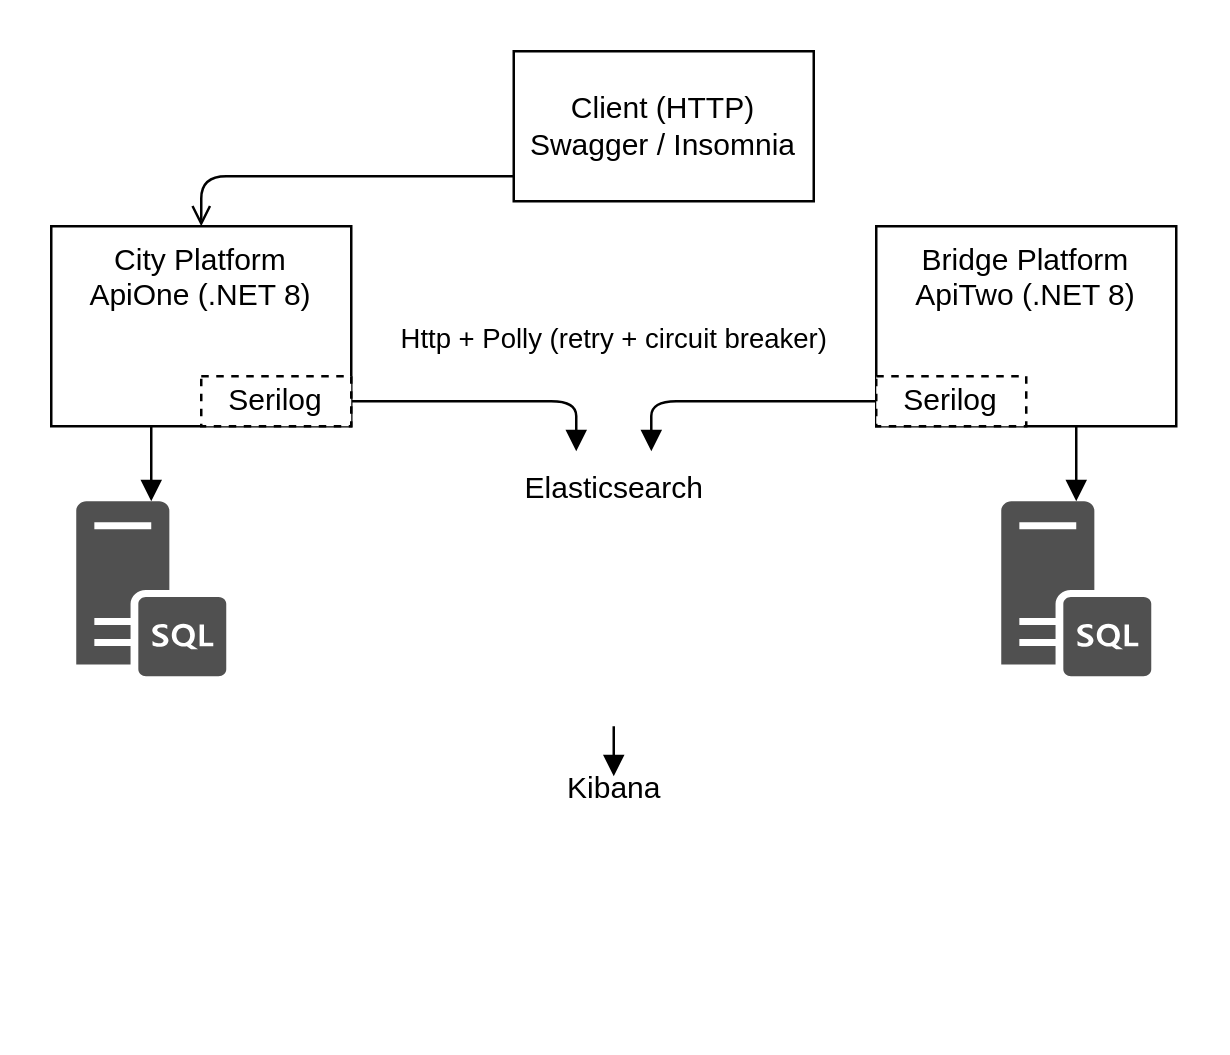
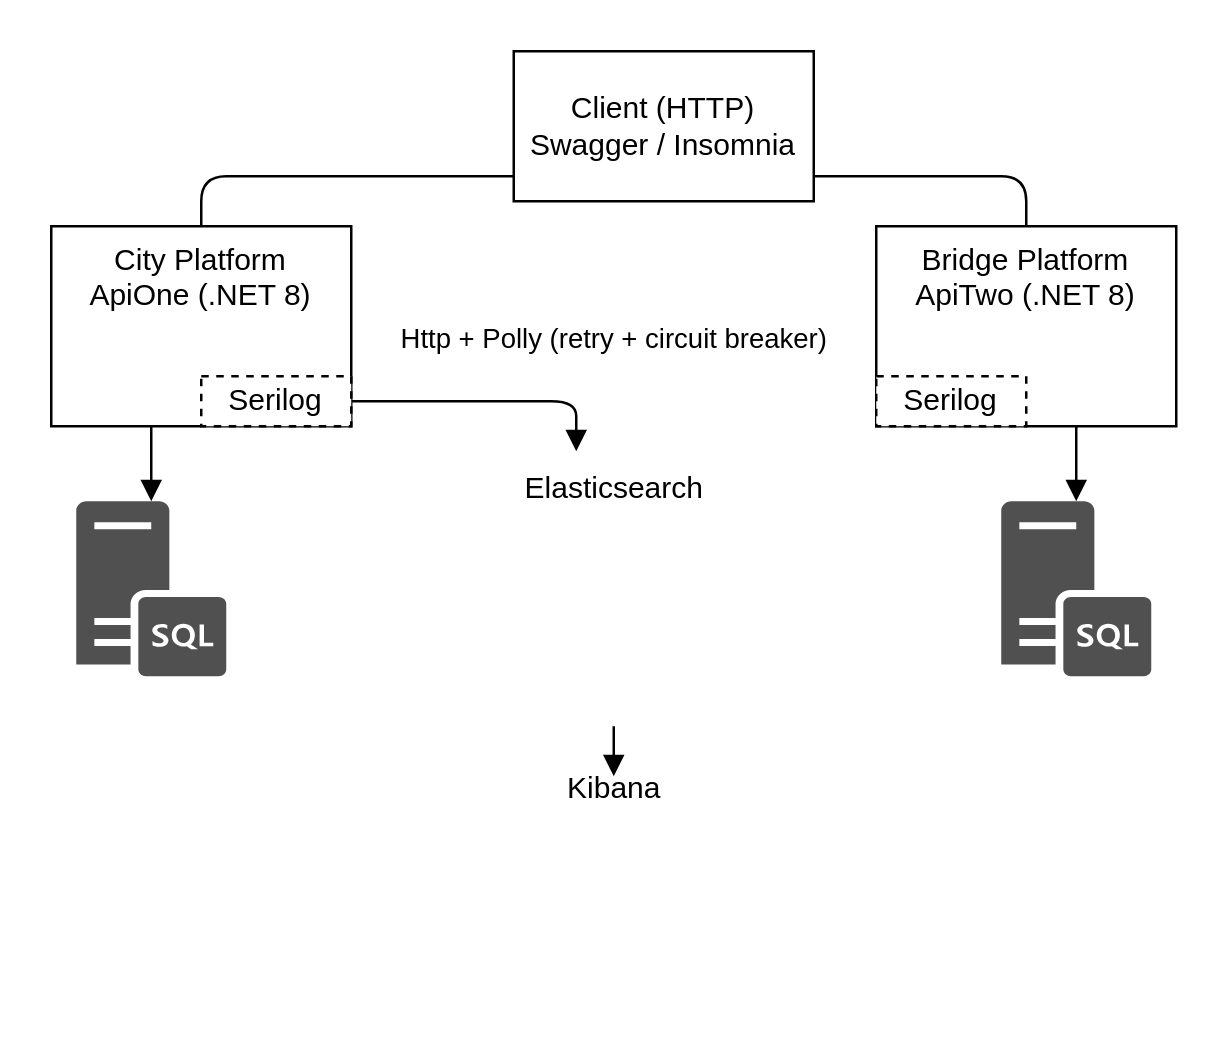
none -> (937, 176)
(201, 217) -> (201, 219)
(756, 401) -> none
